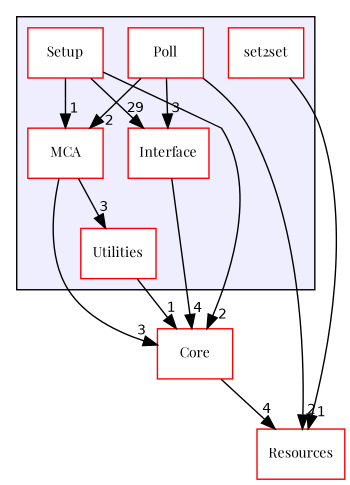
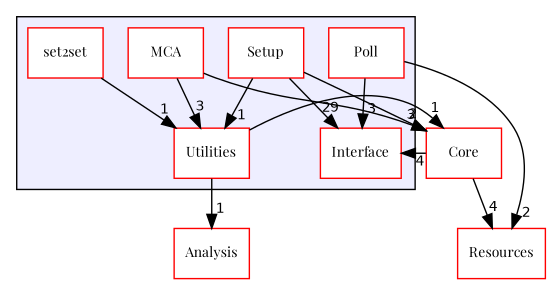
(65, 96) -> (242, 97)
(123, 96) -> none
(336, 242) -> (133, 99)
(181, 246) -> (421, 153)
none -> (212, 254)
